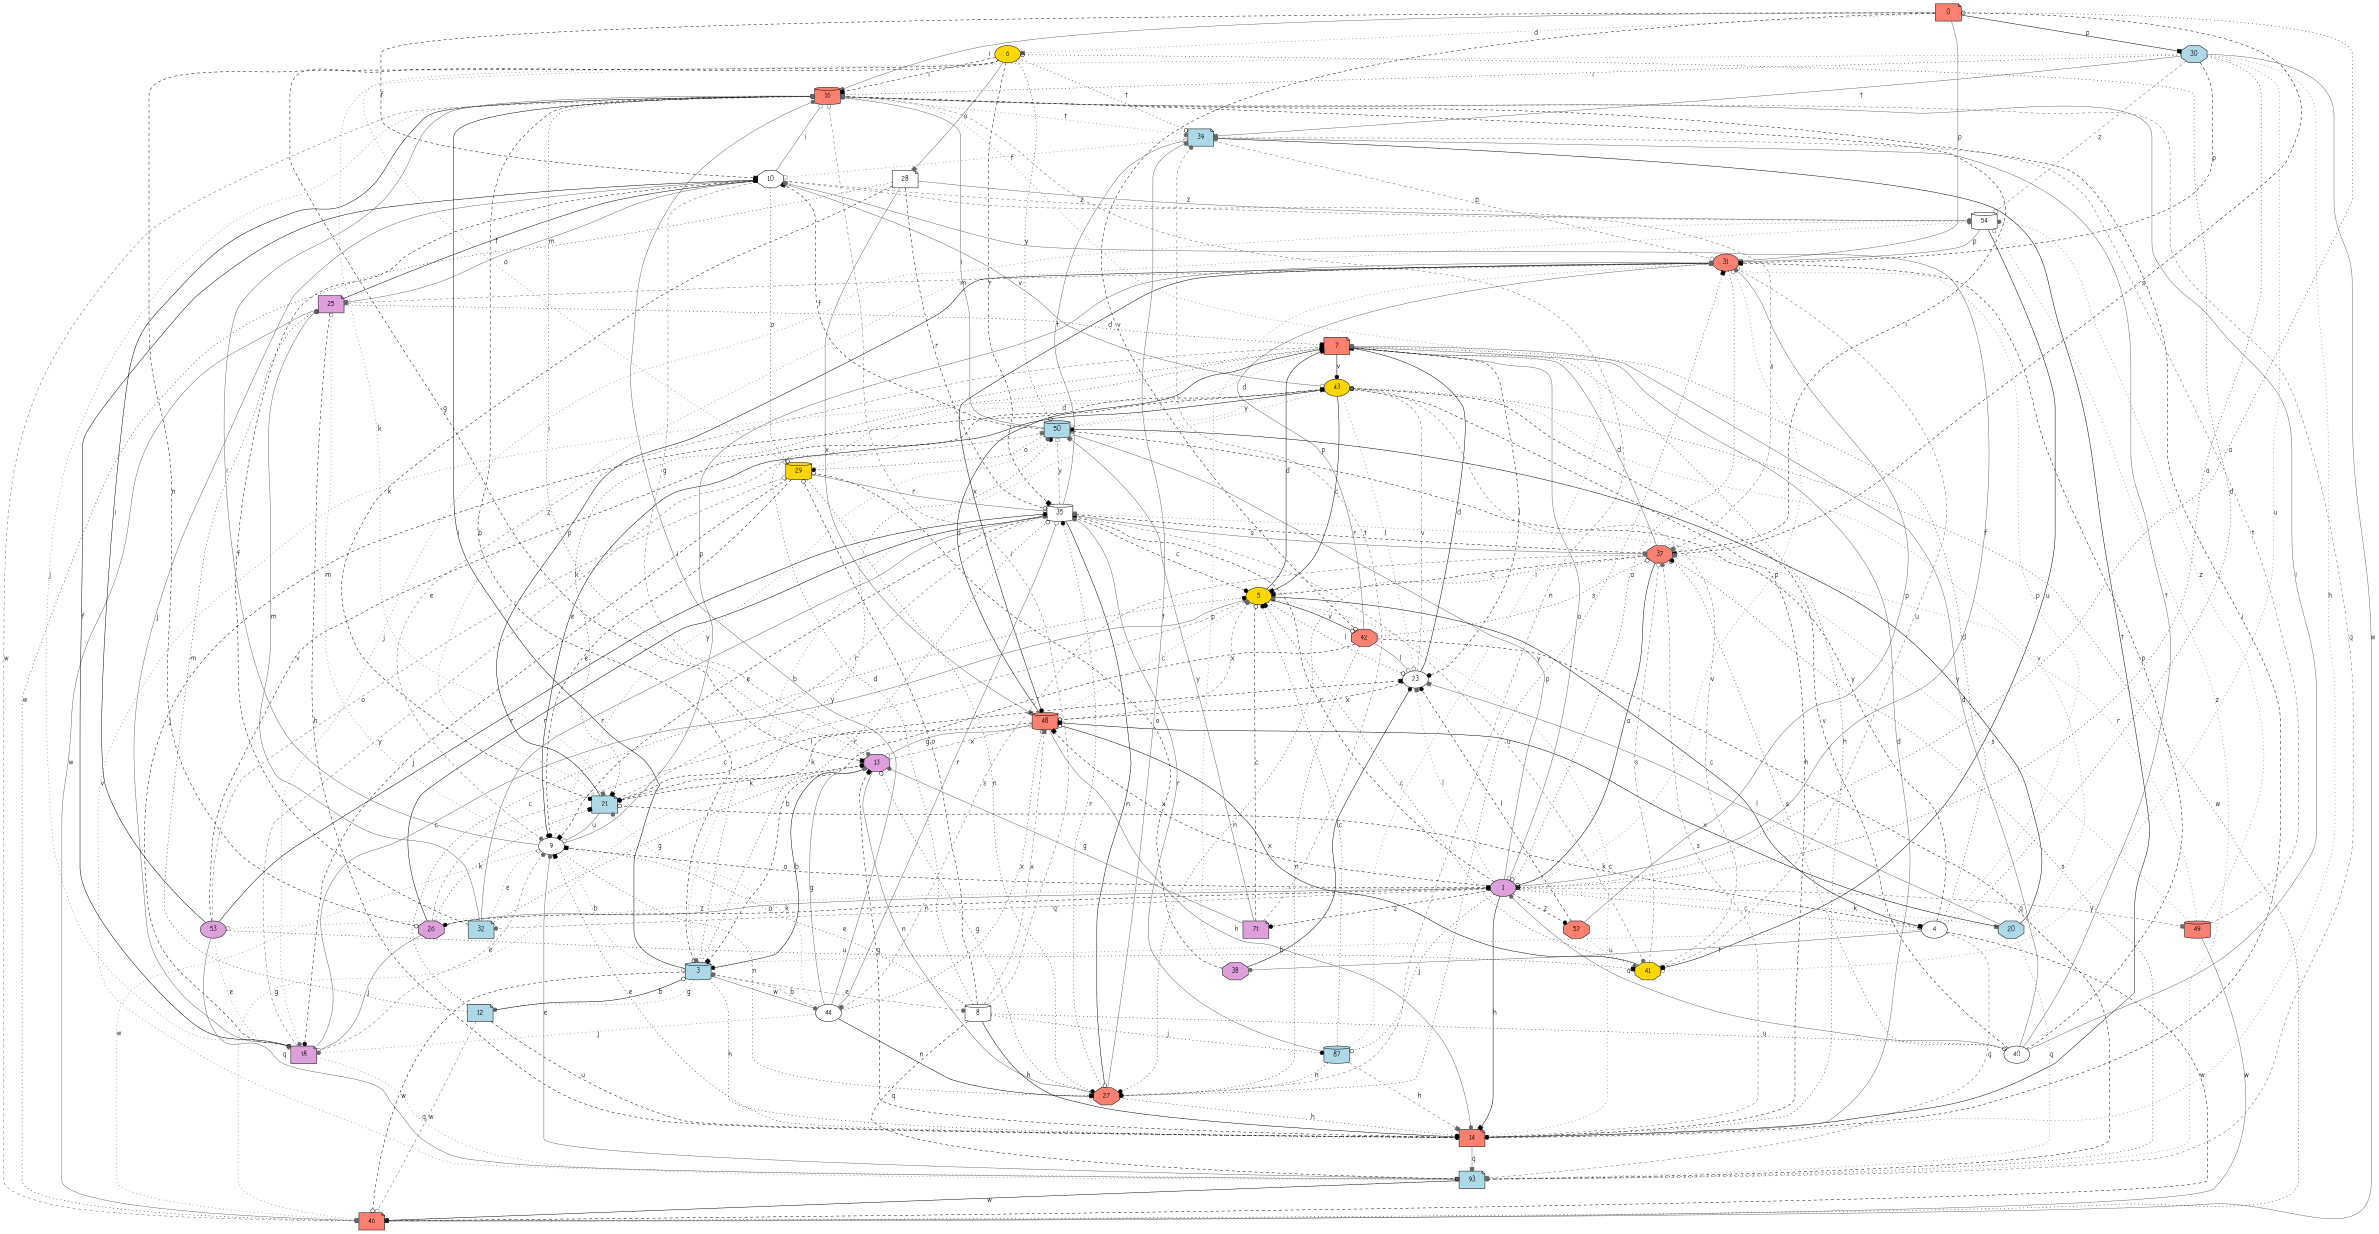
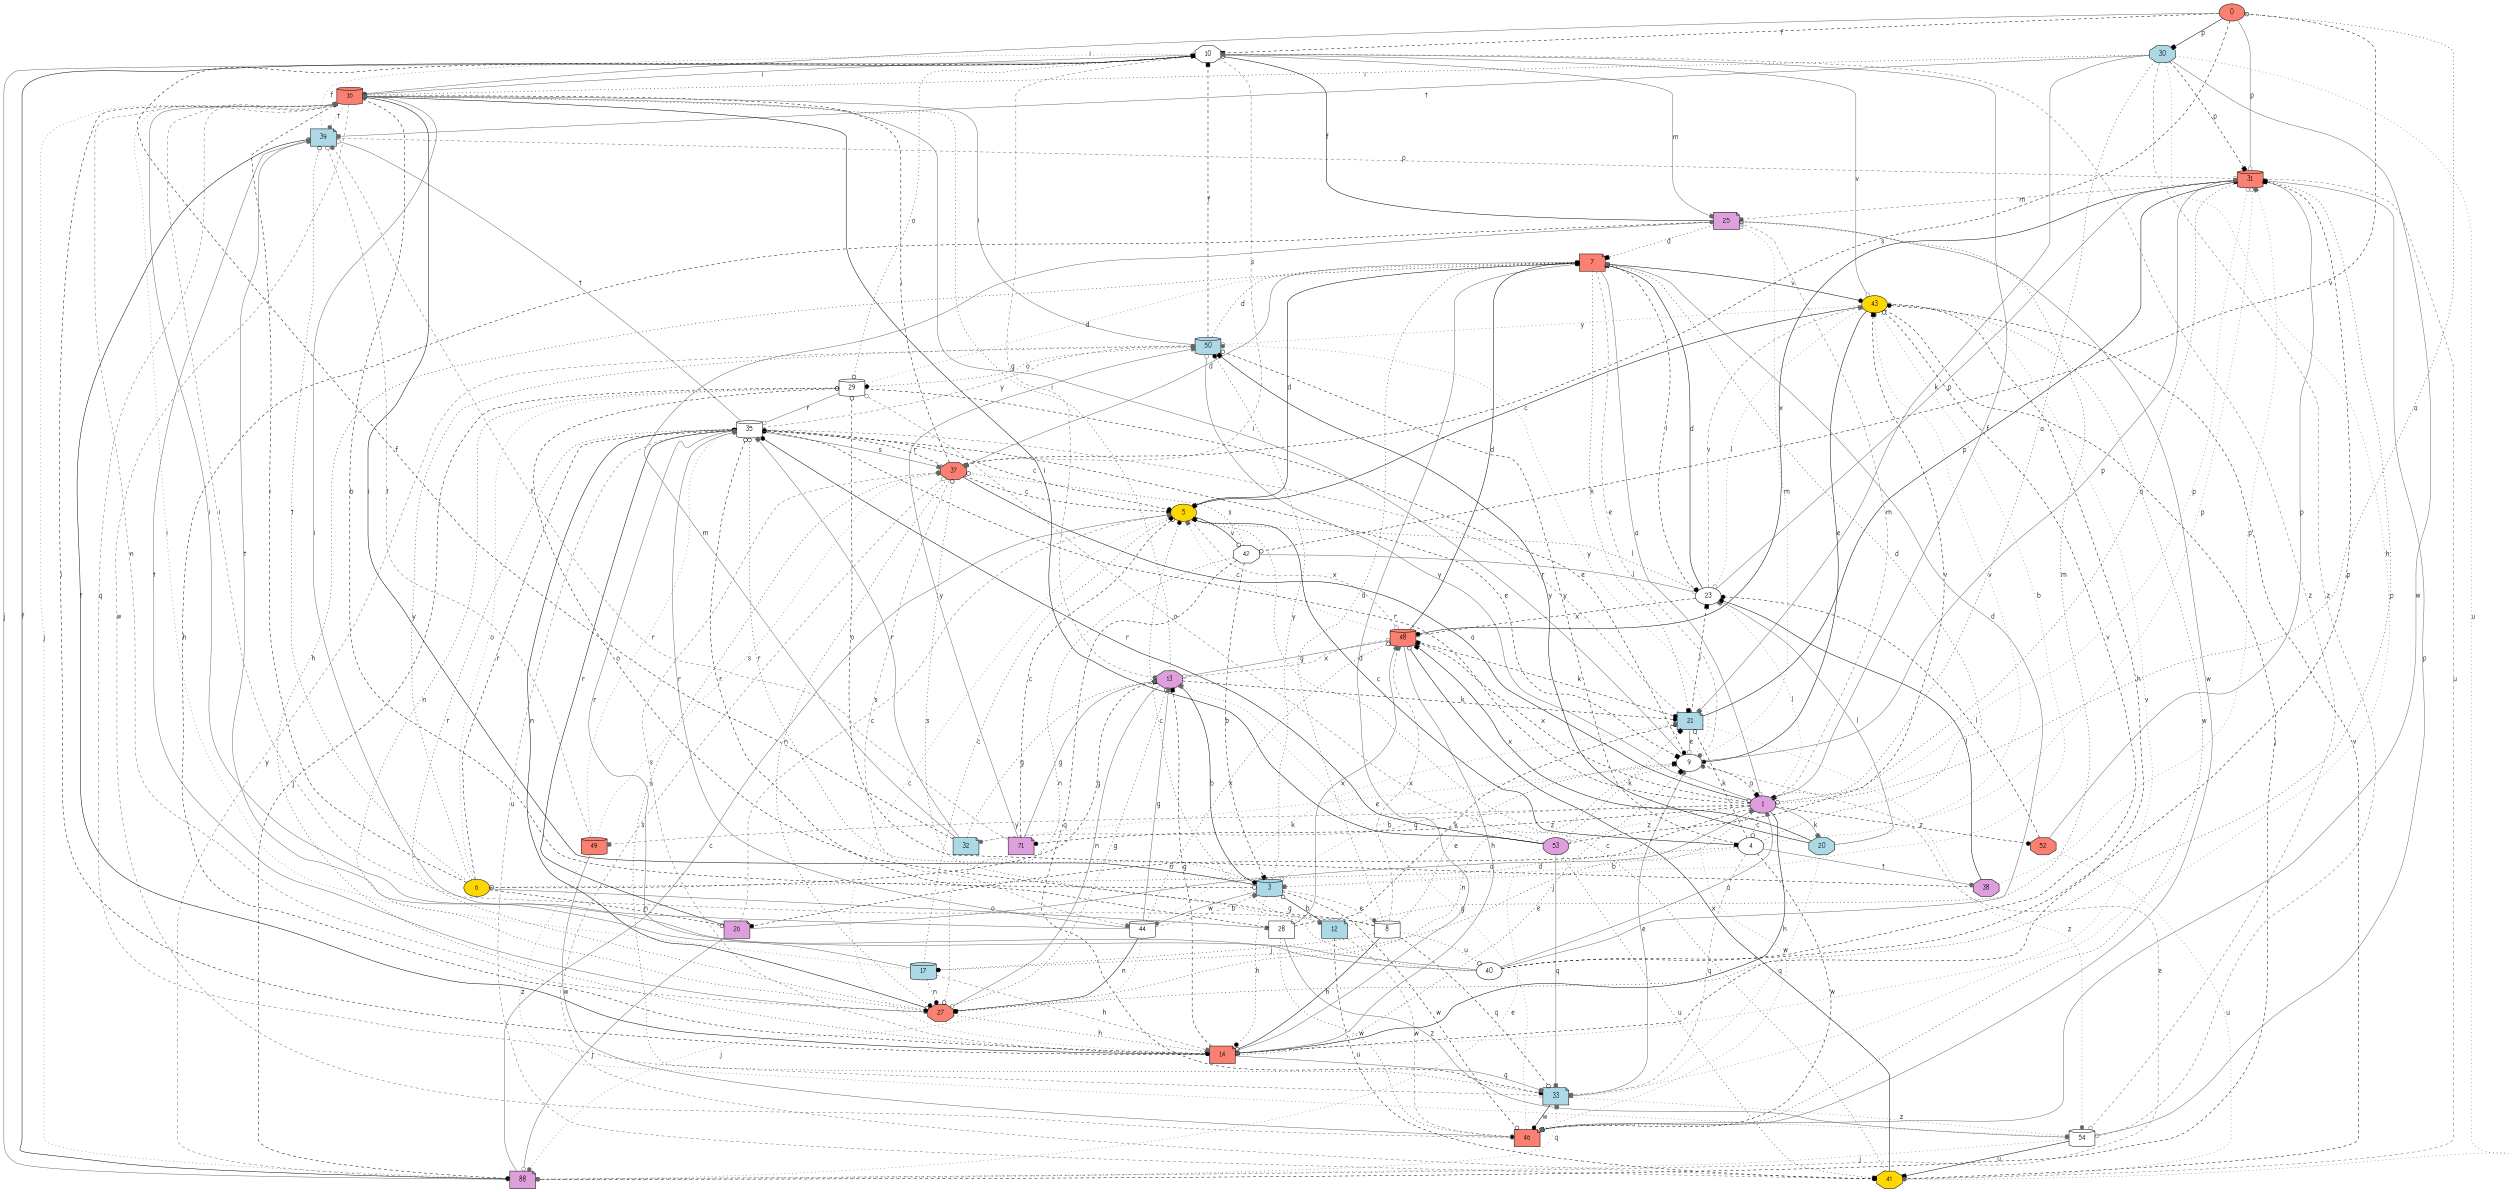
(1948, 12) -> (2232, 12)
(1480, 33) -> none
(1058, 63) -> (1960, 351)
(1726, 263) -> (2250, 179)
(1301, 337) -> (1966, 363)
(1210, 393) -> (1380, 267)
(799, 471) -> (852, 388)
none -> (1887, 522)
(1697, 528) -> (1547, 595)
(1710, 598) -> (2358, 821)
(1364, 638) -> (1246, 554)
(594, 825) -> (1691, 742)
(499, 850) -> (1625, 784)
(1743, 903) -> (1799, 816)
(431, 930) -> (737, 930)
(828, 1013) -> (1142, 930)
(304, 1055) -> (523, 1180)
(1337, 1055) -> (923, 971)
(960, 1131) -> (1535, 1154)
(1472, 1180) -> (1556, 1096)
